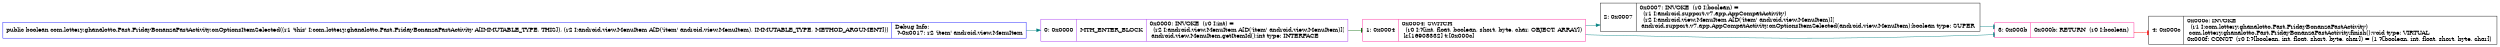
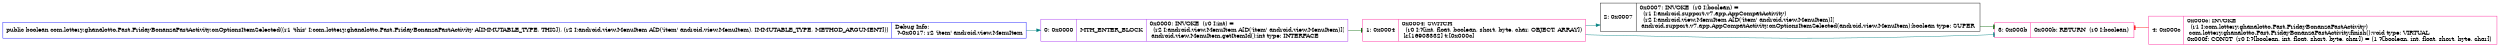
(1986, 27) -> (1986, 27)
(2323, 30) -> (2323, 30)
(2140, 33) -> (2142, 28)
